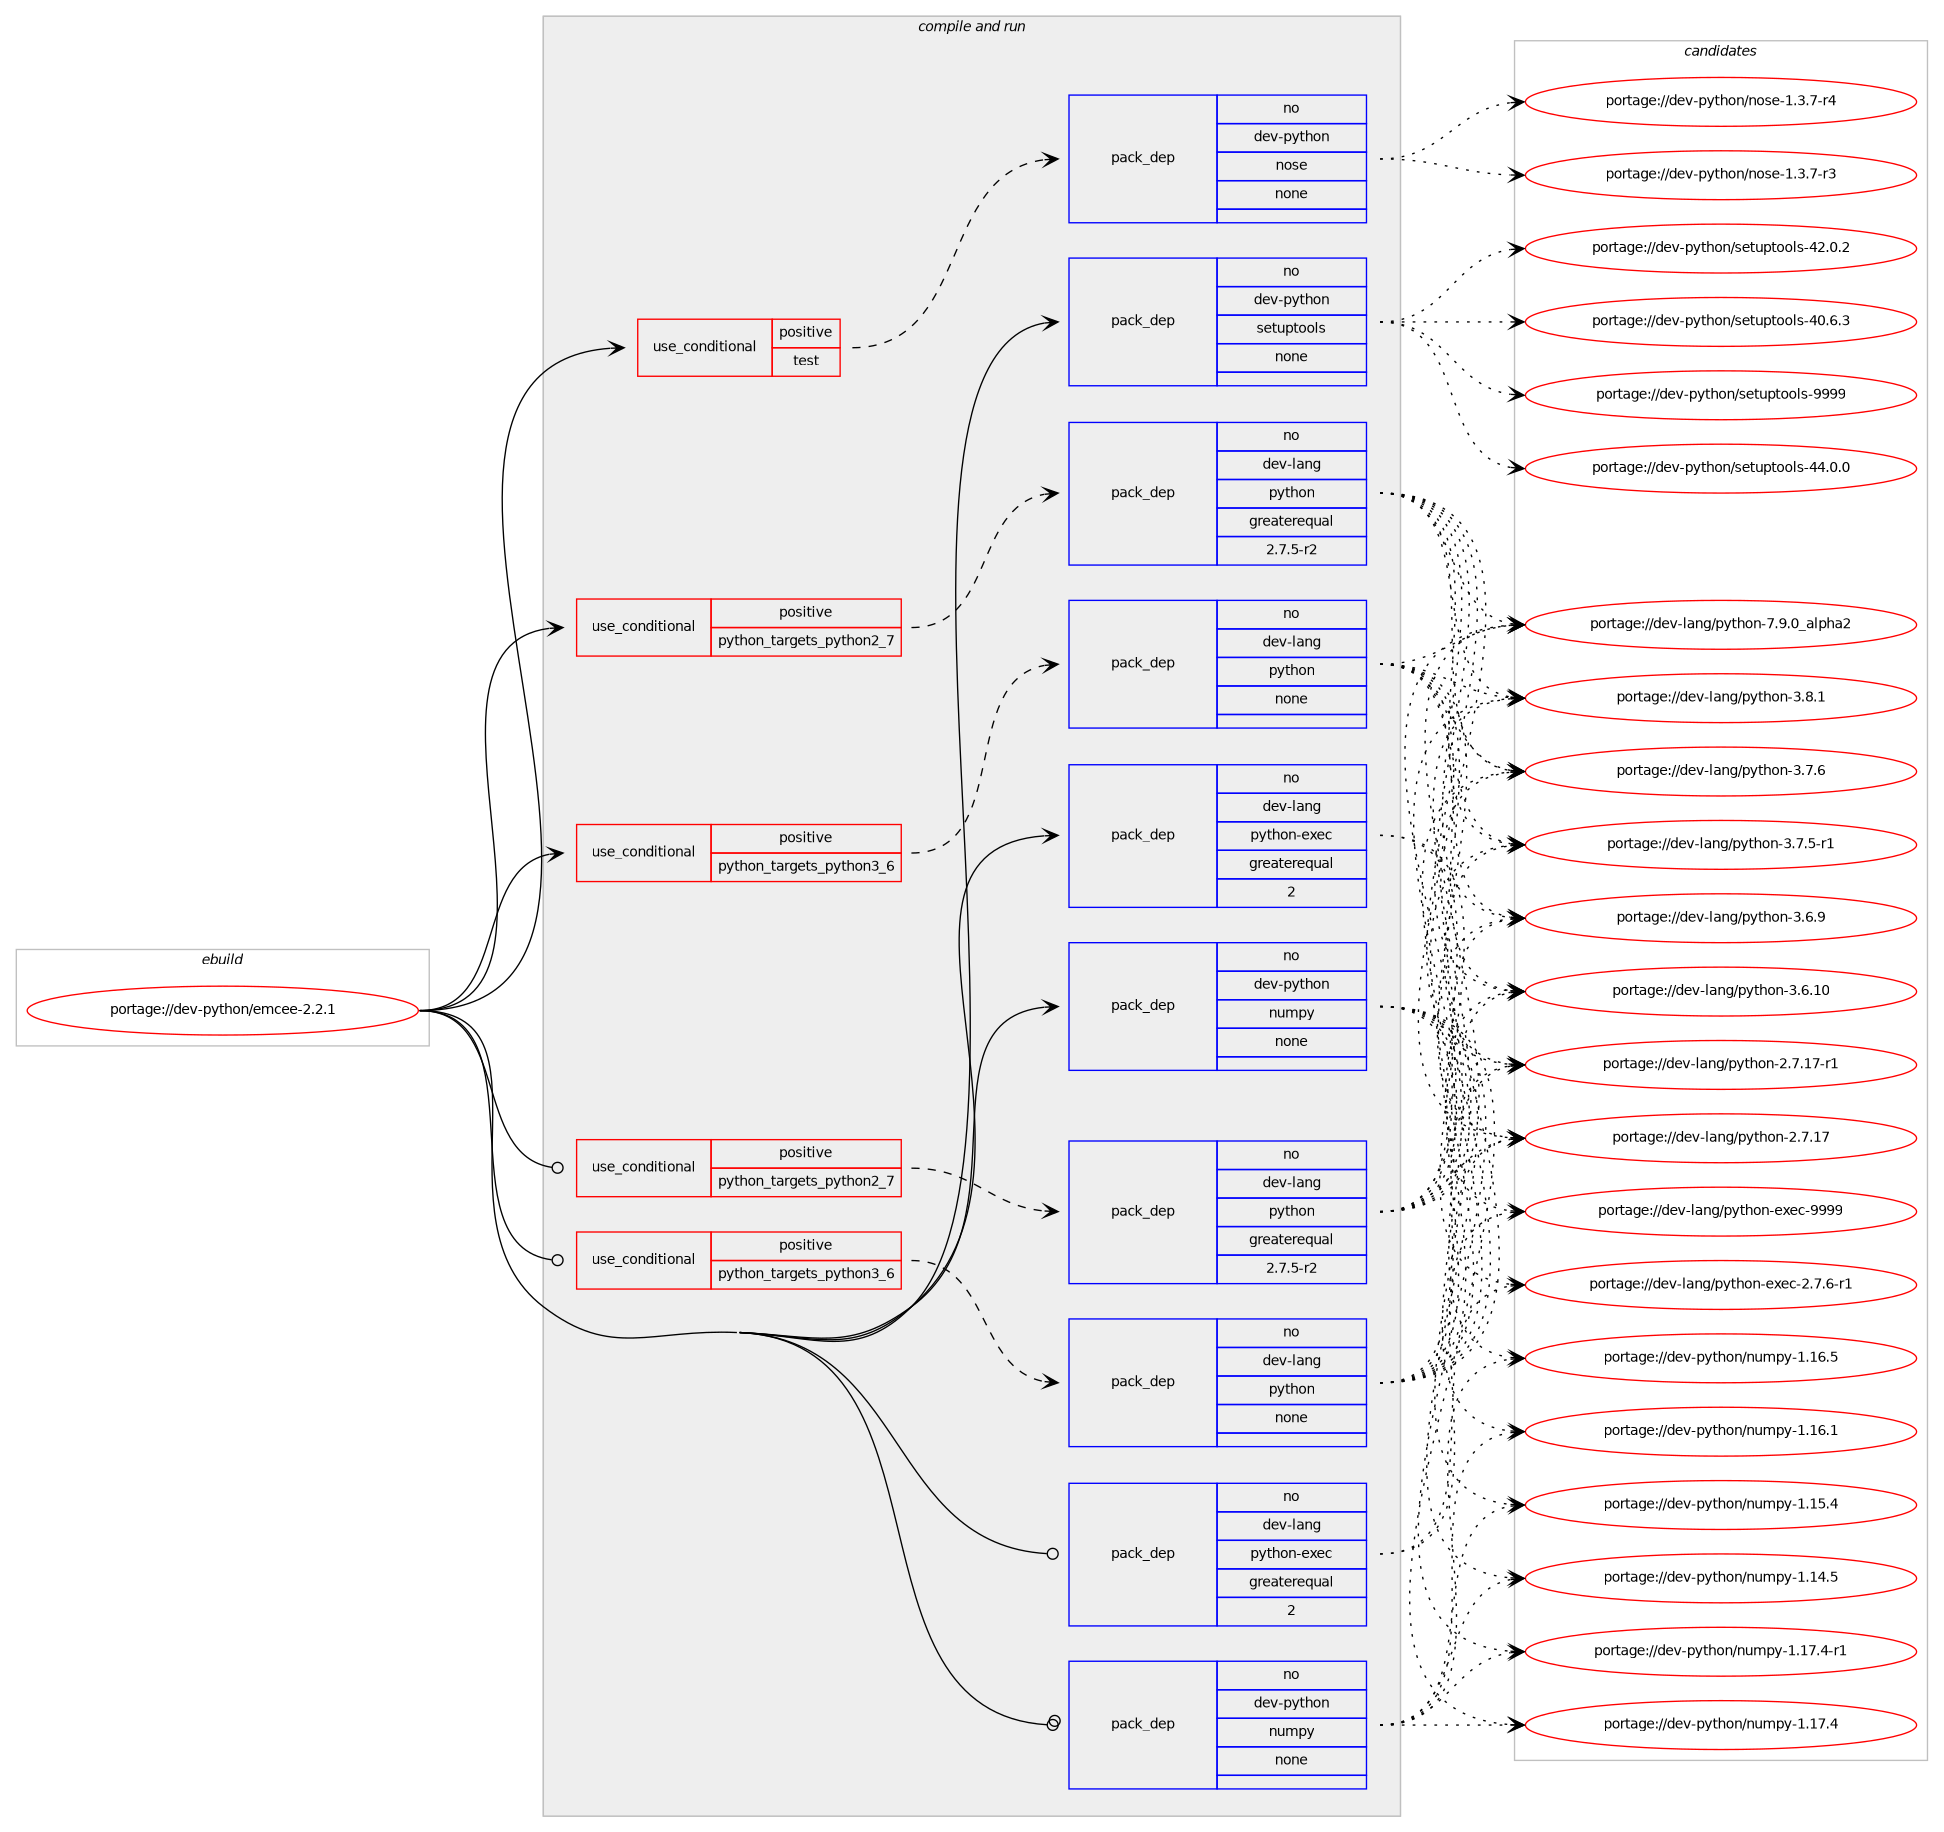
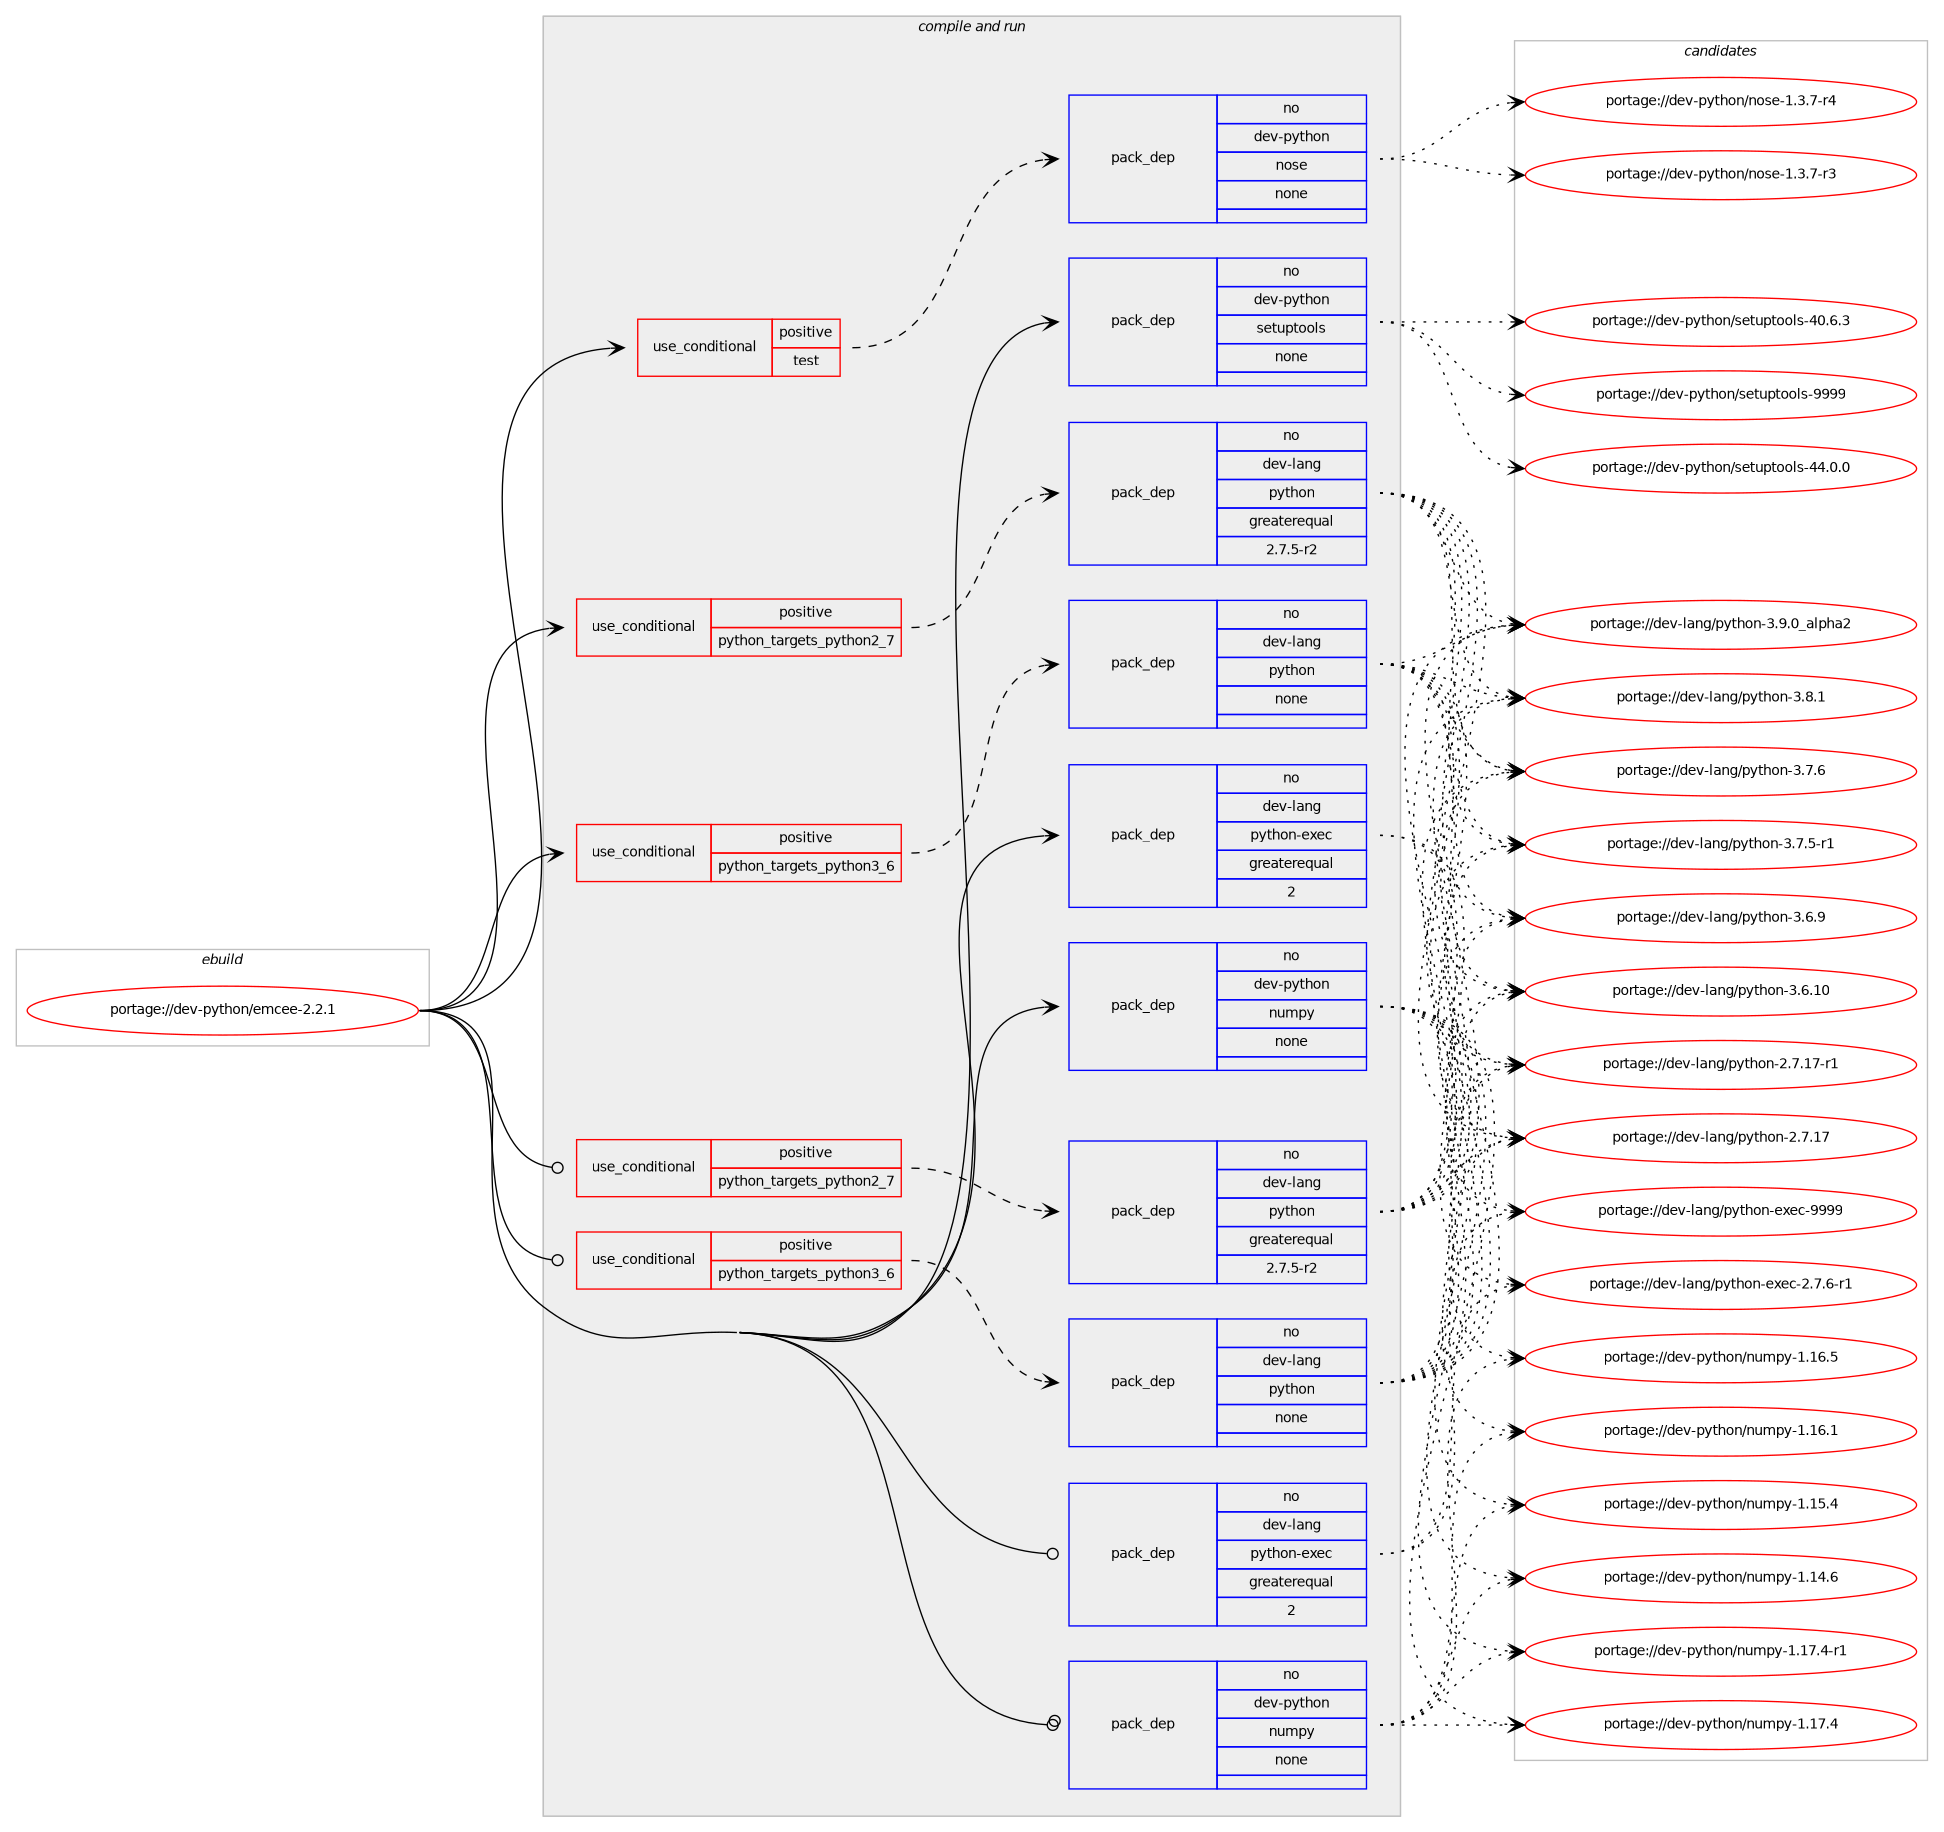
(1721, 249) -> none
(1721, 625) -> (1721, 625)
(1721, 1578) -> (1721, 1578)
